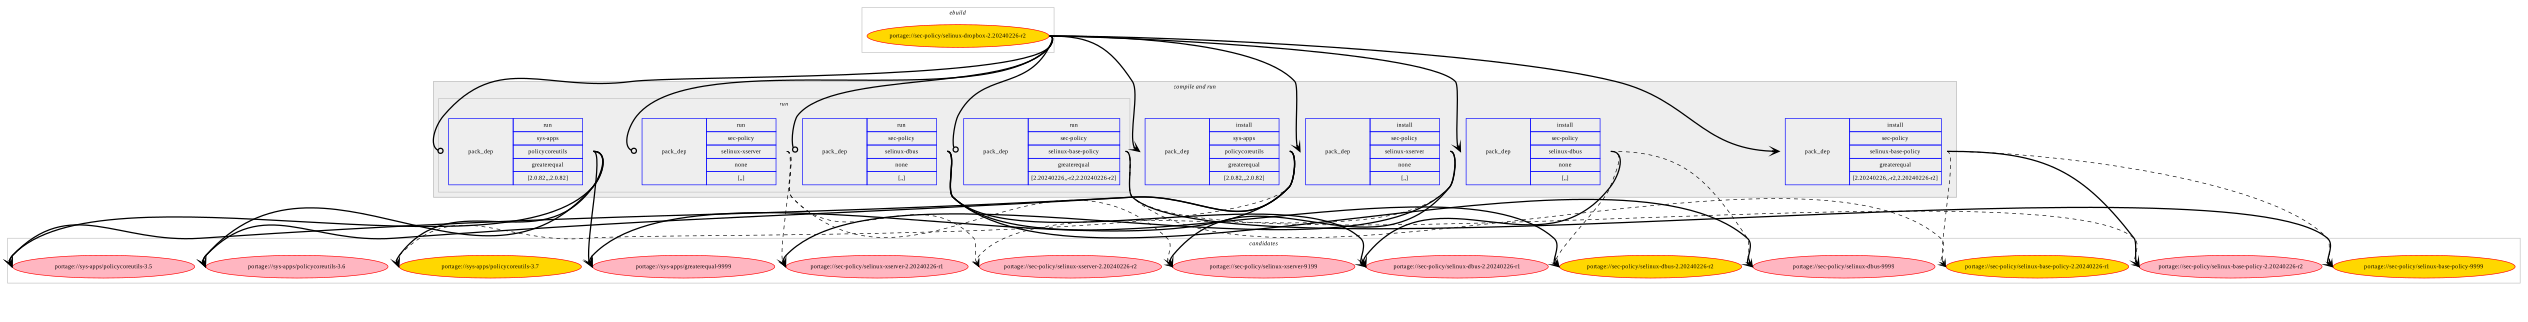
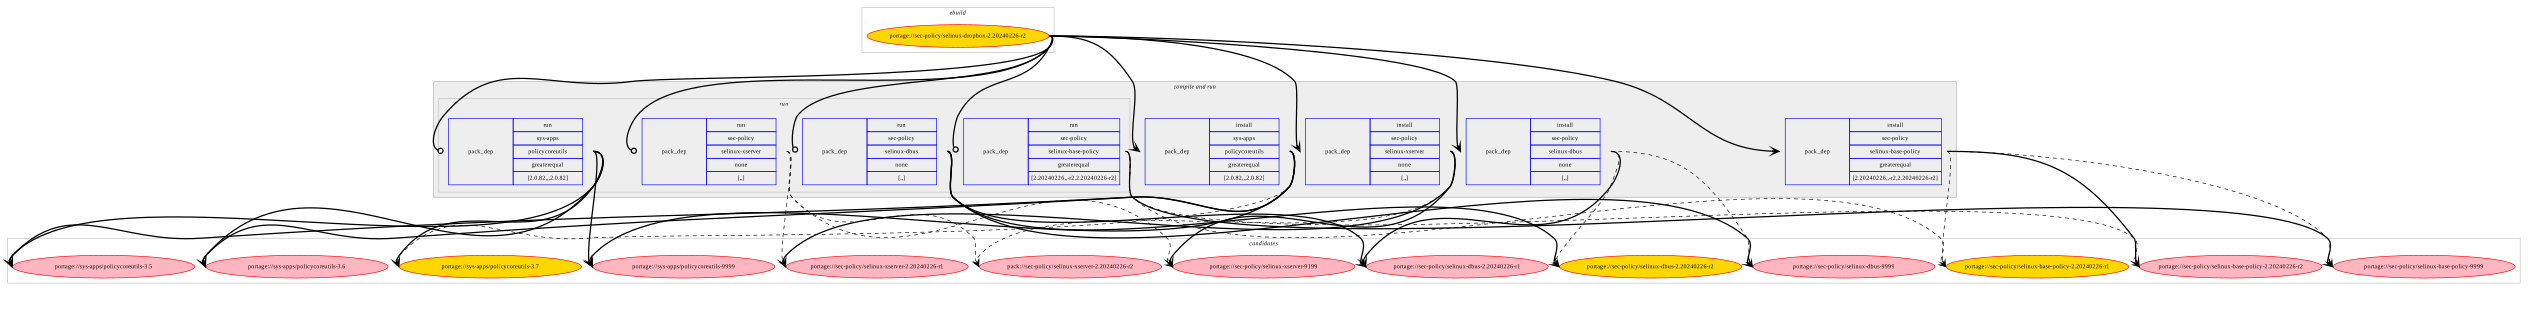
(684, 267) -> (684, 267)
(1071, 267) -> (1071, 267)
(2424, 267) -> (2424, 267)
